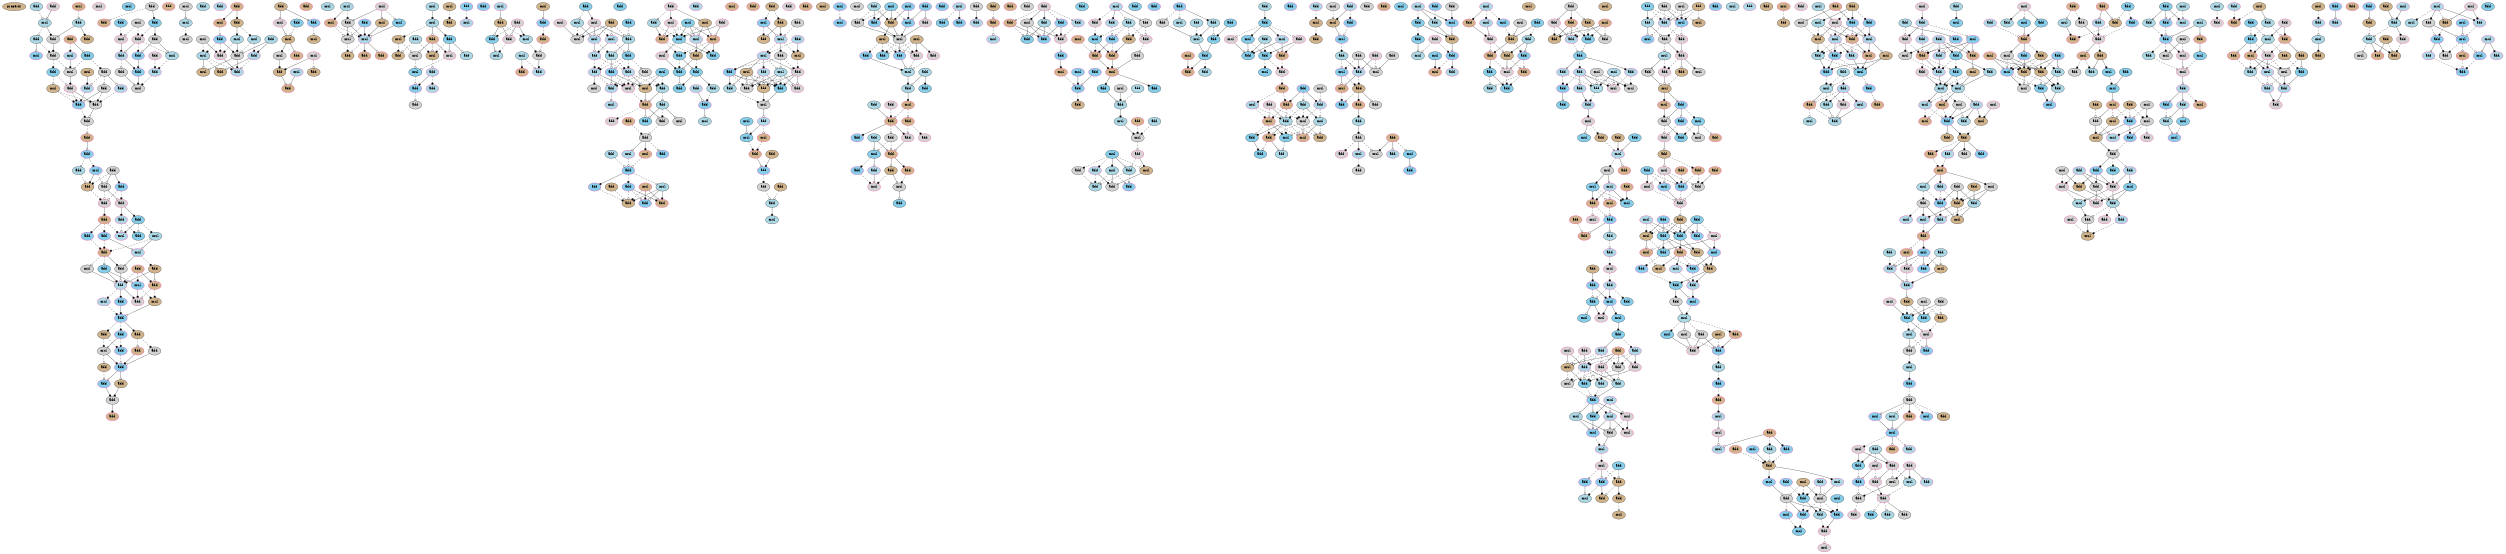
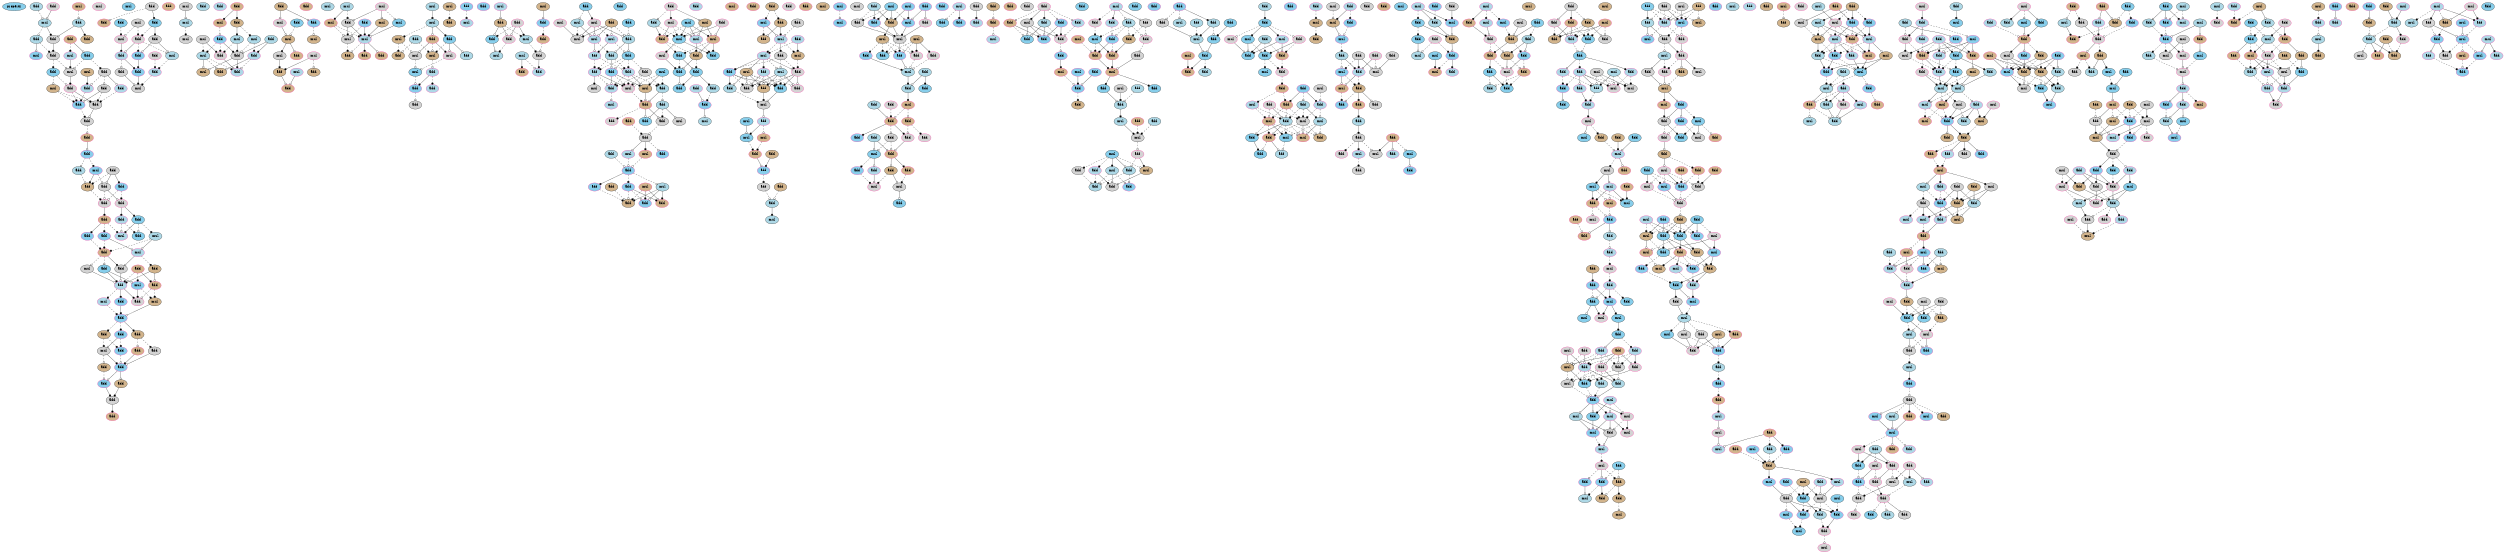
(14, 7) -> (14, 7)
